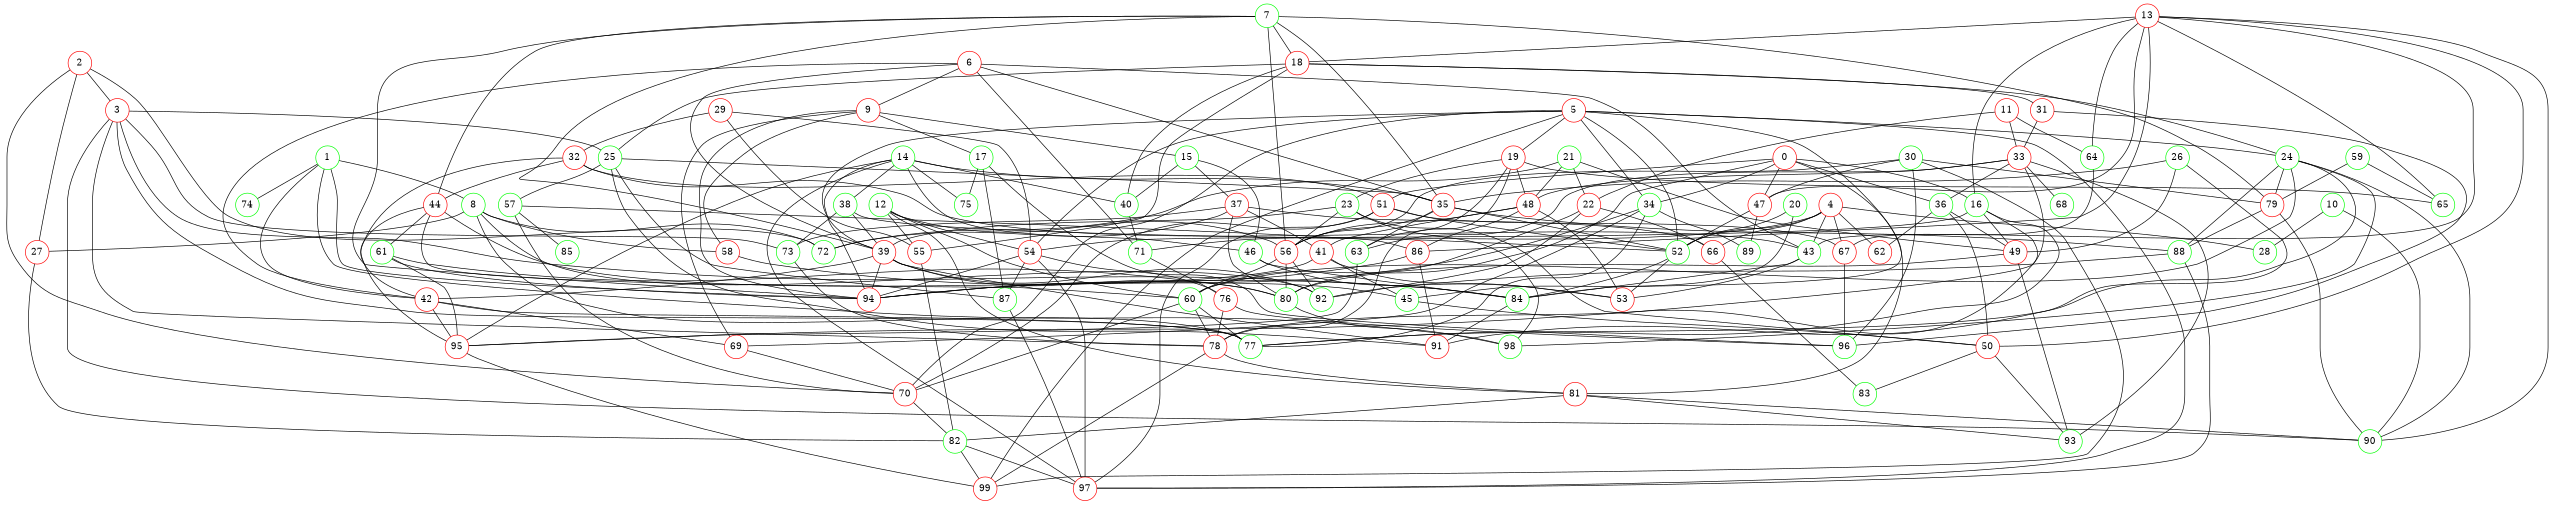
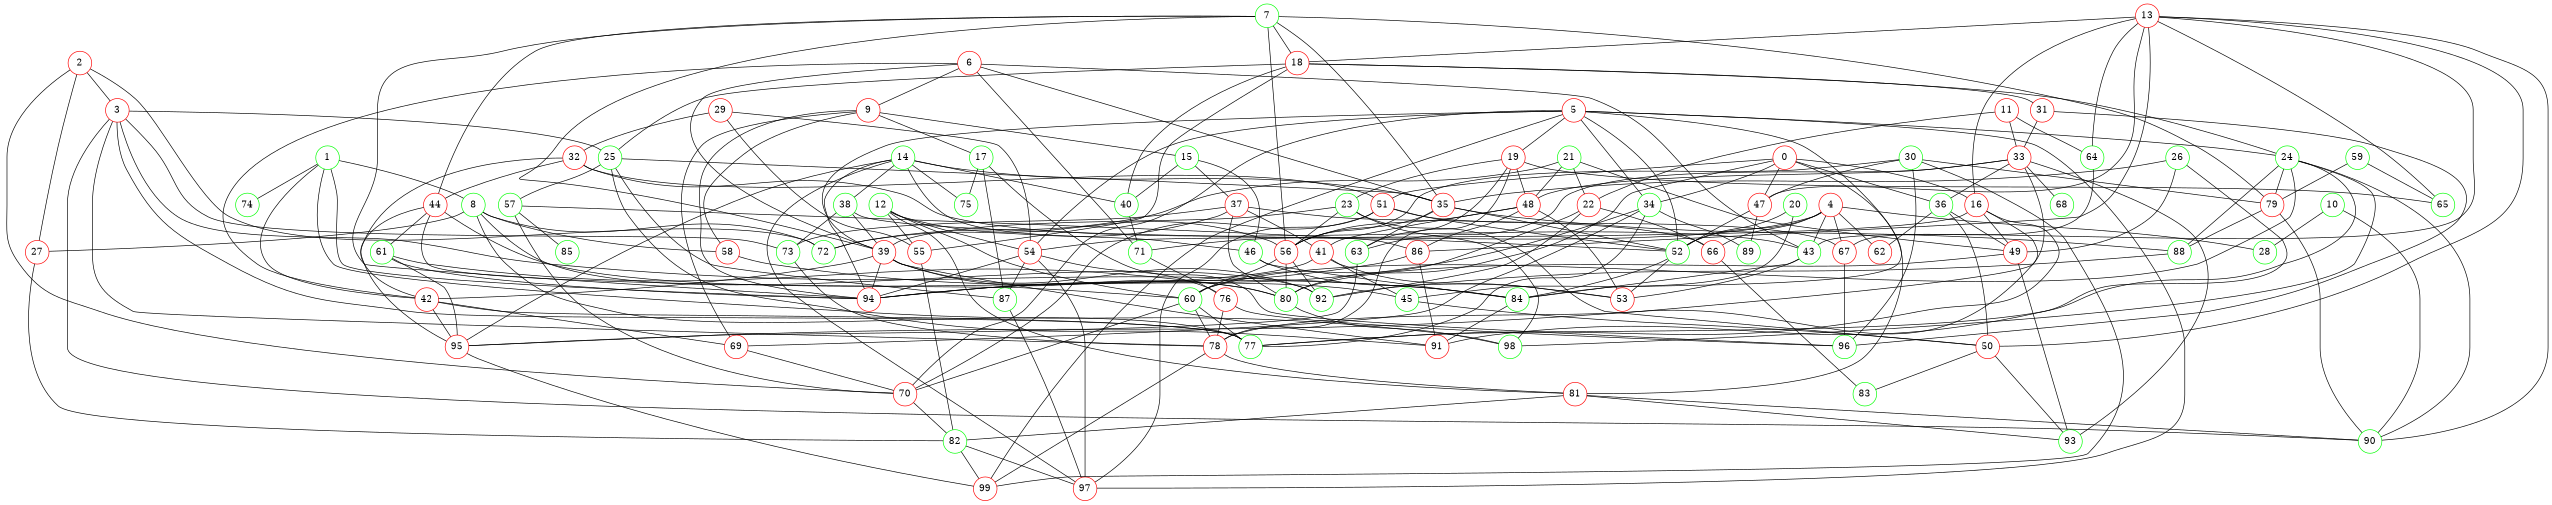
(1977, 205) -> (1977, 205)
(1876, 479) -> none
